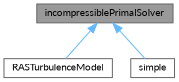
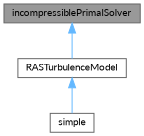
(132, 45) -> (72, 101)
